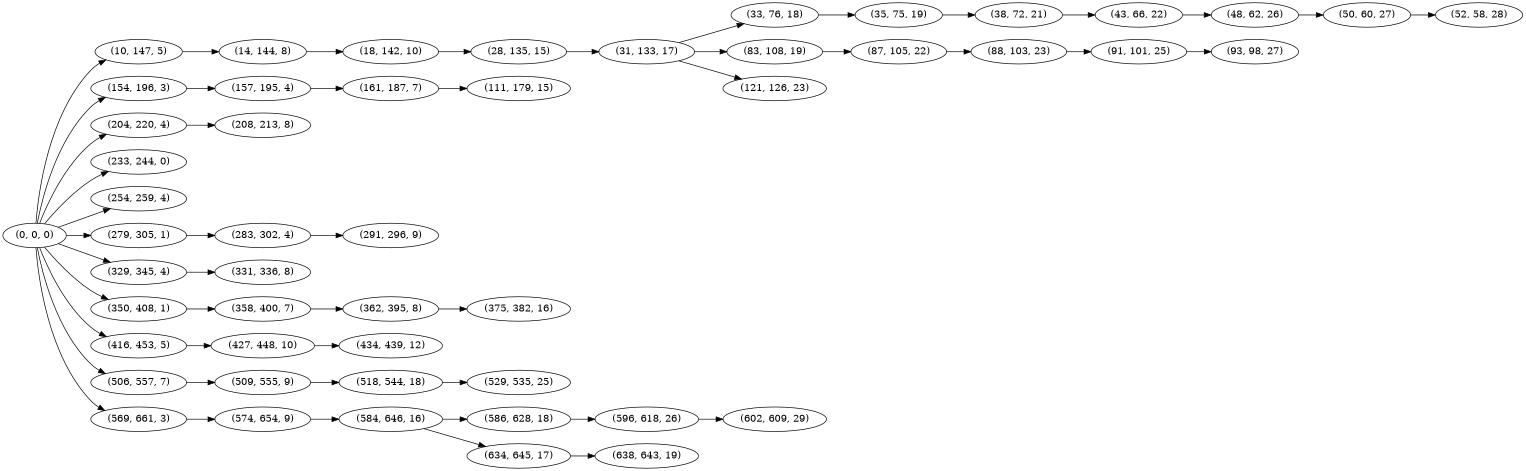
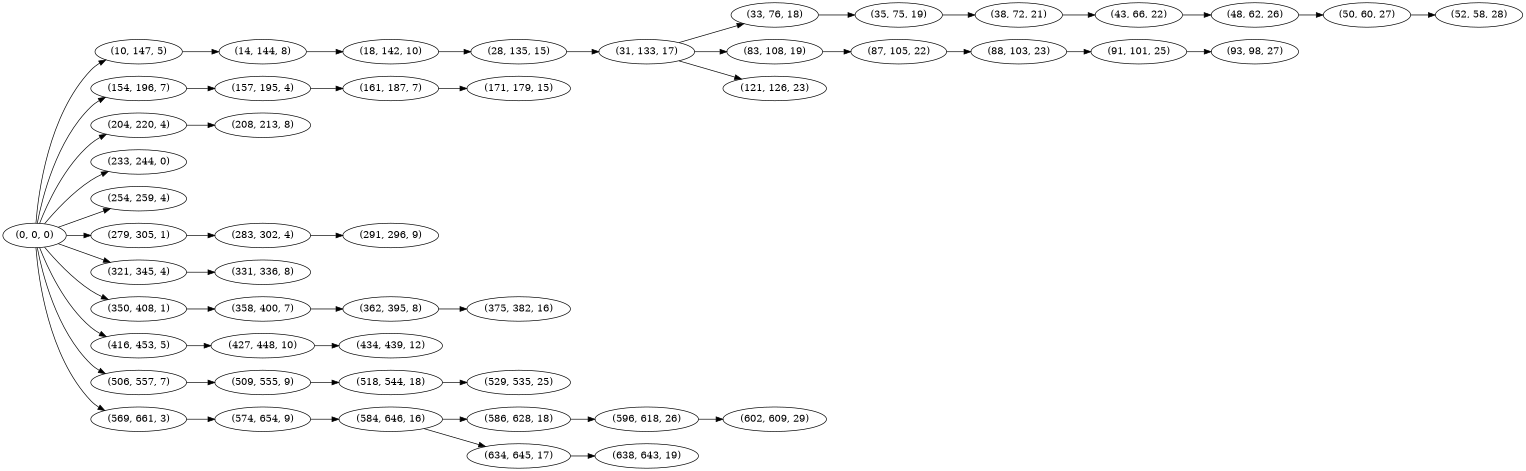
(139, 88) -> (139, 88)
(519, 88) -> (519, 88)
(139, 272) -> (139, 272)
